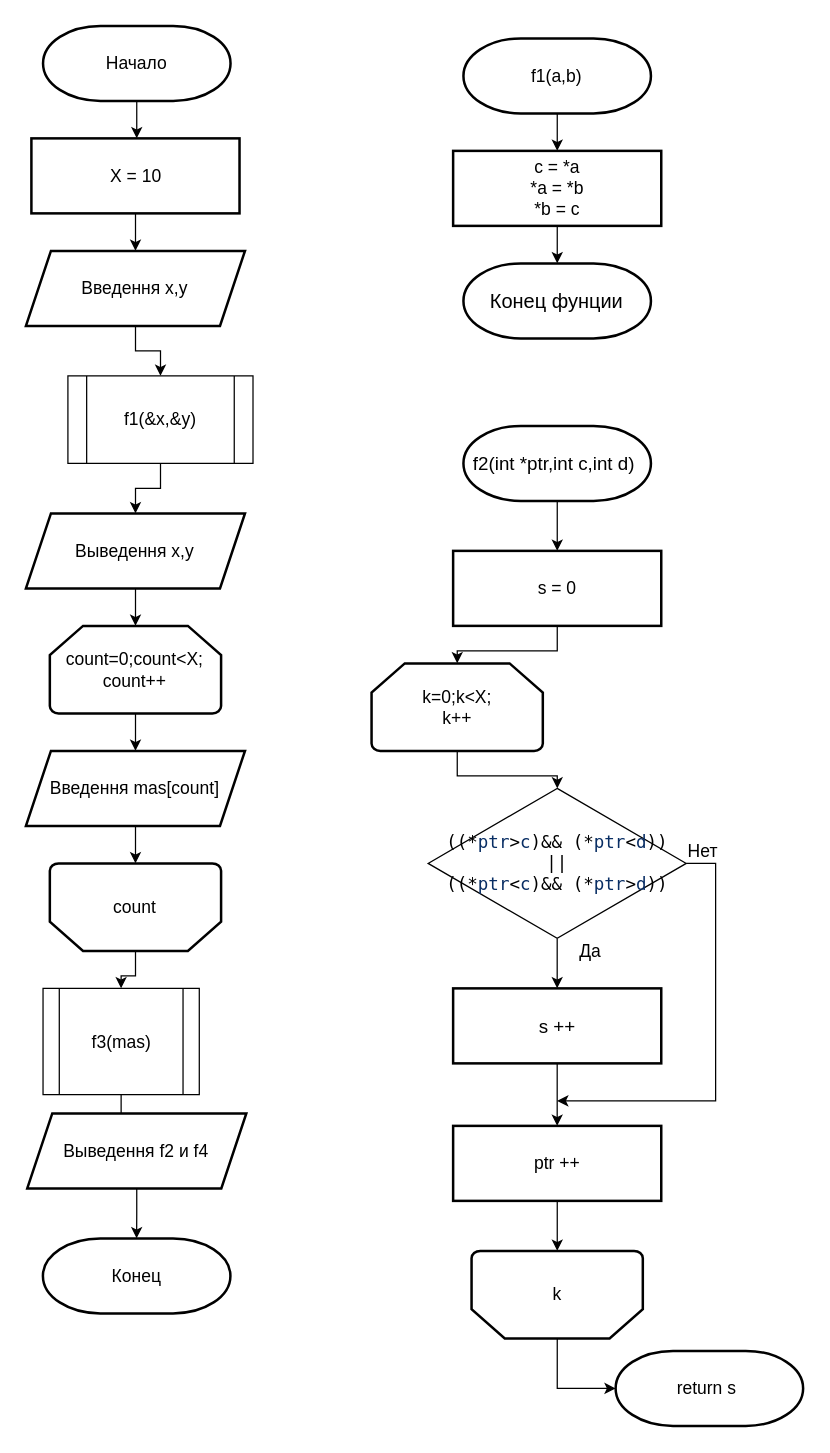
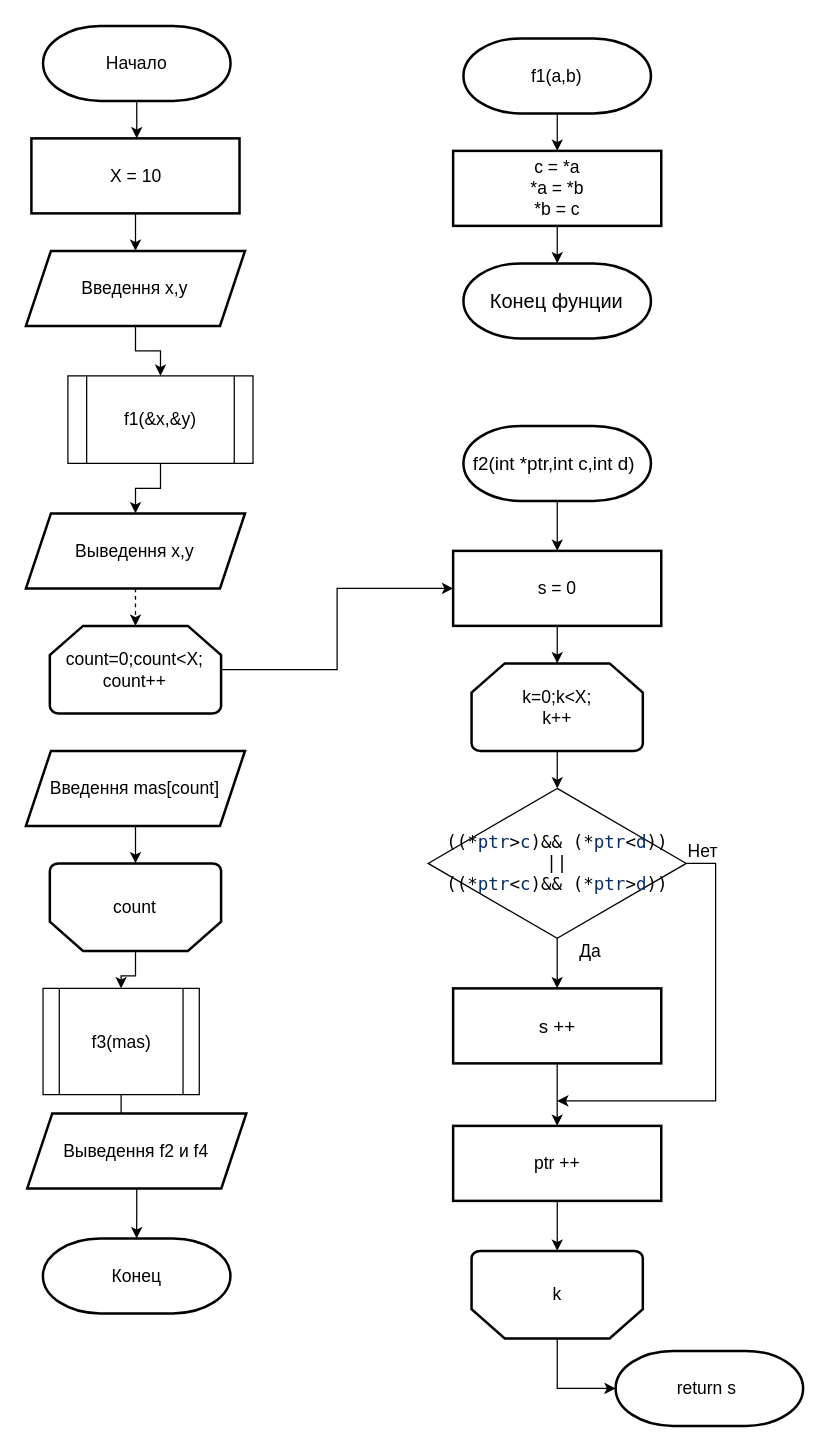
(136, 603) -> (136, 603)
(457, 707) -> (557, 707)
(136, 727) -> (337, 633)
